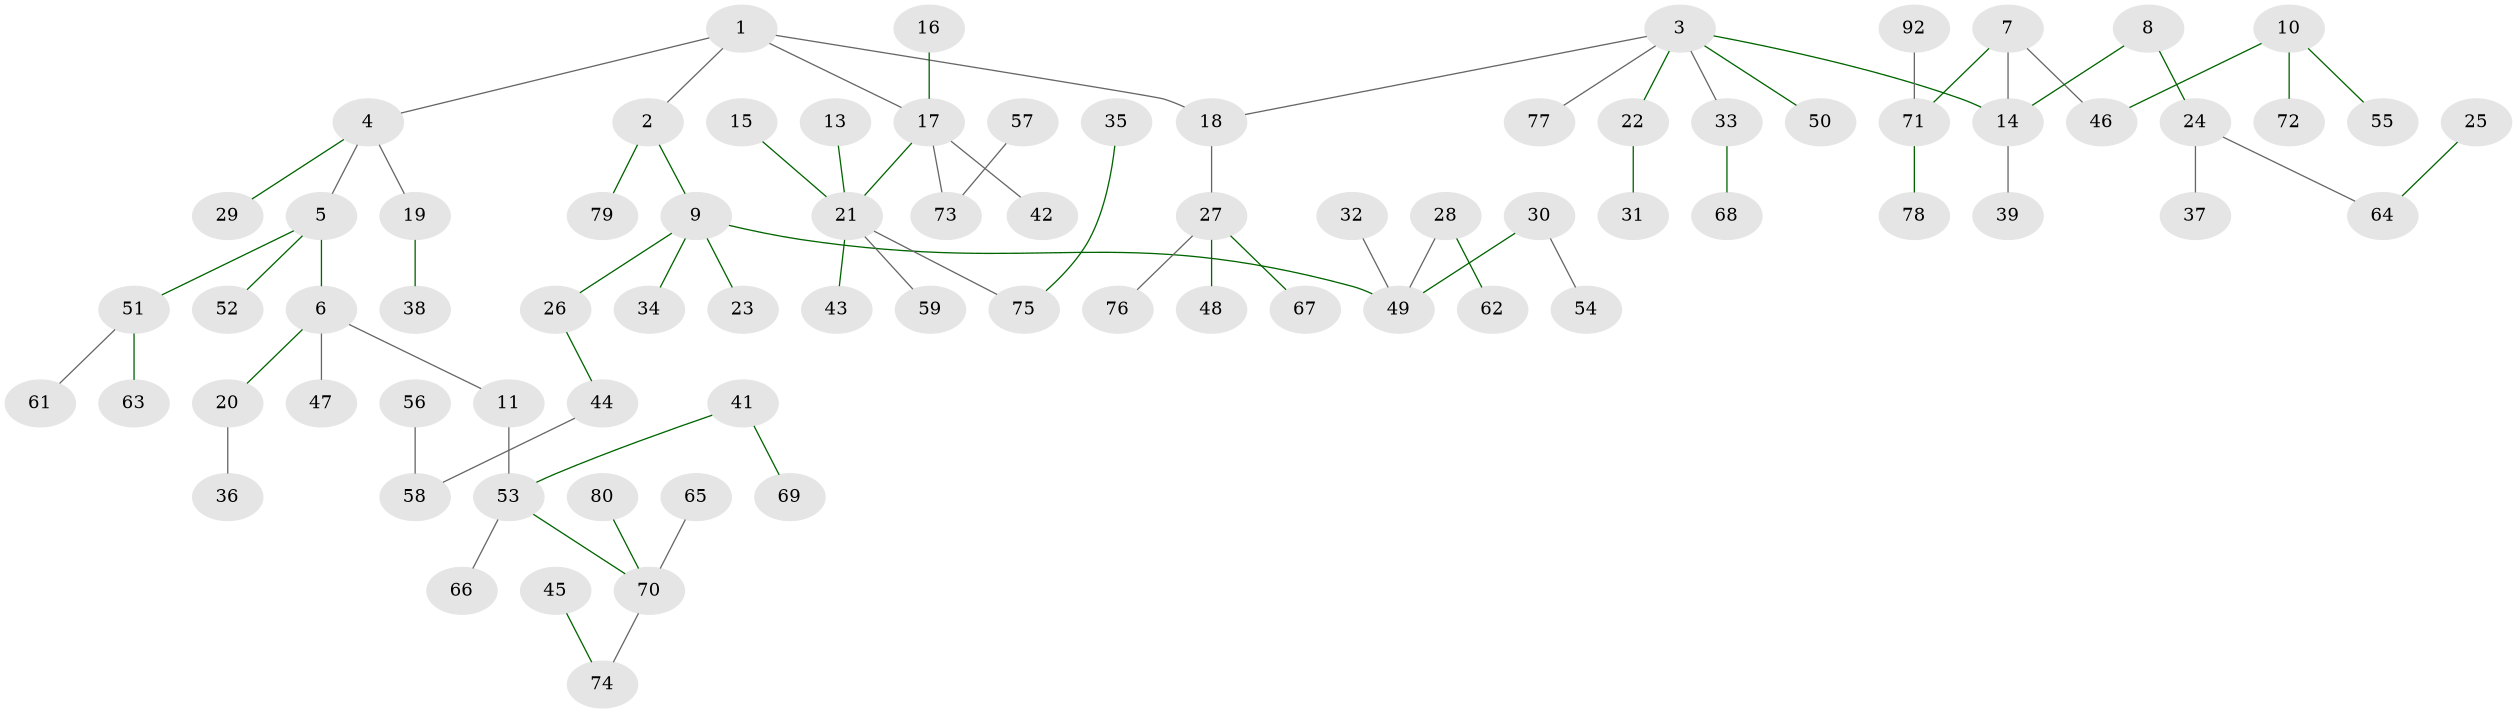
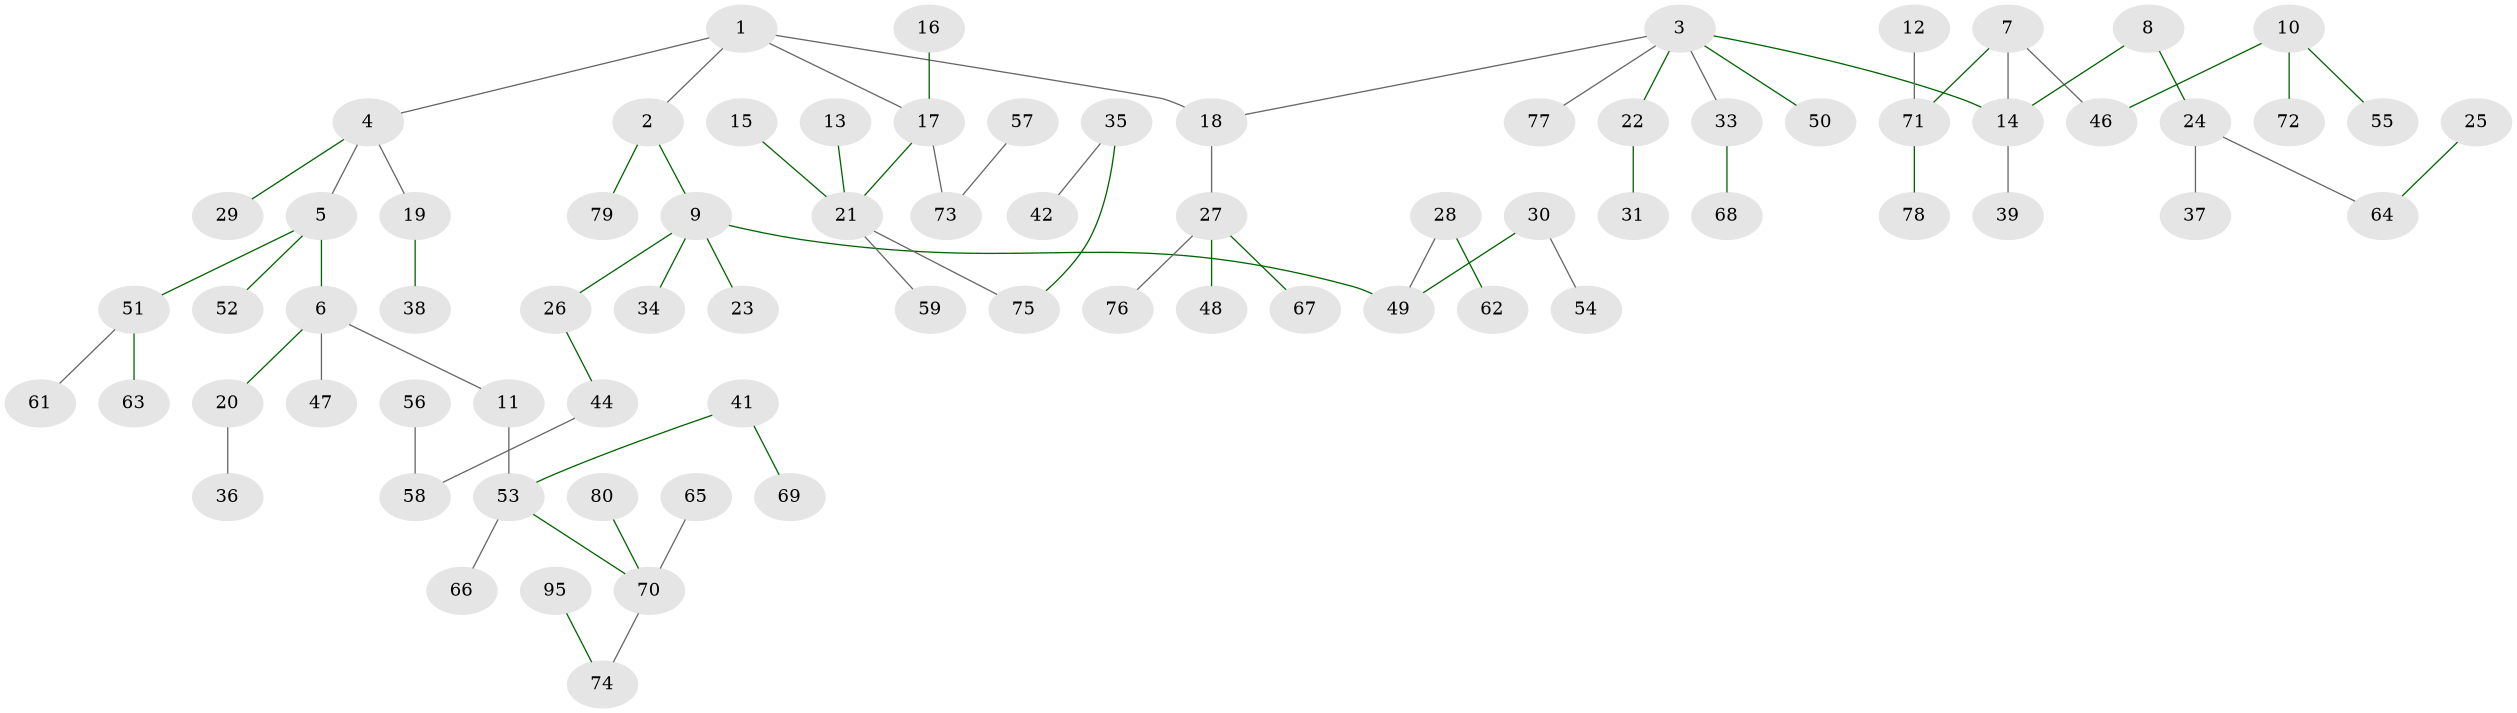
(1914, 29) -> (1914, 29)
(979, 164) -> (1079, 169)
(1352, 216) -> none
(837, 310) -> none
(556, 591) -> (556, 591)
